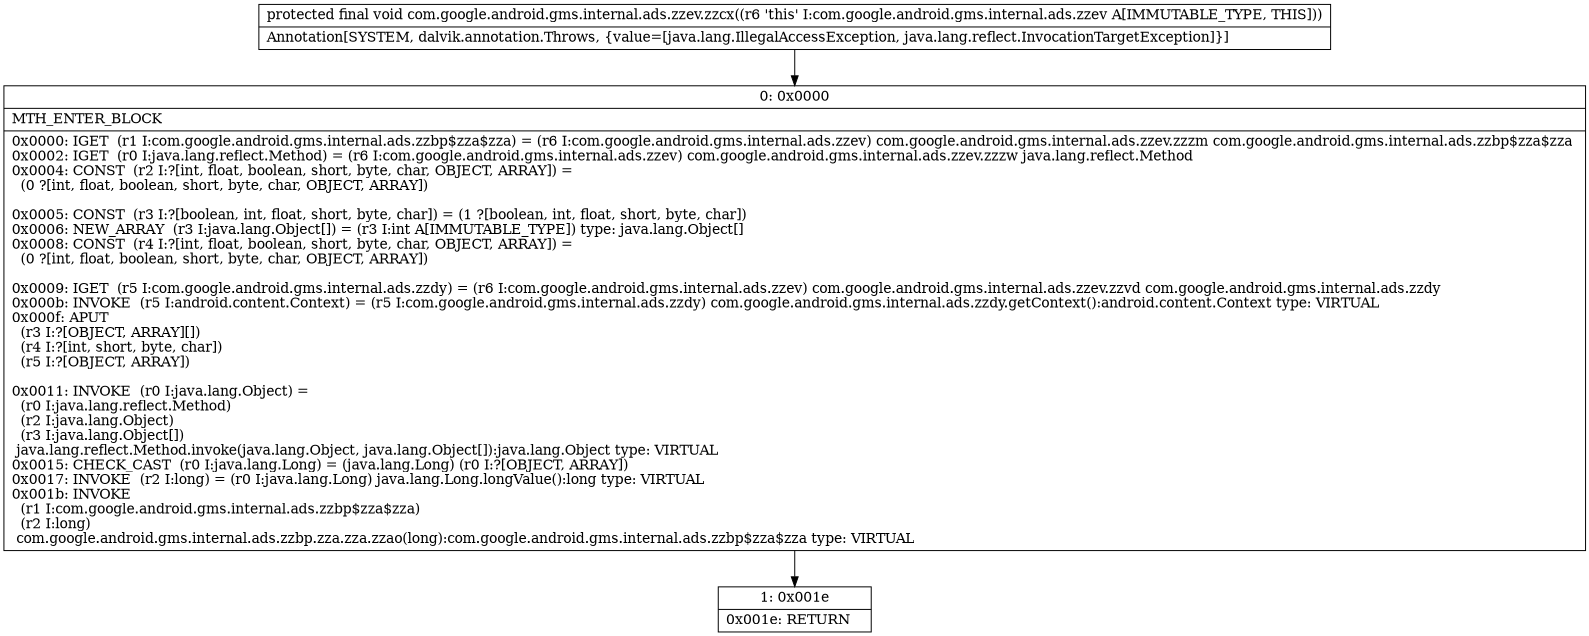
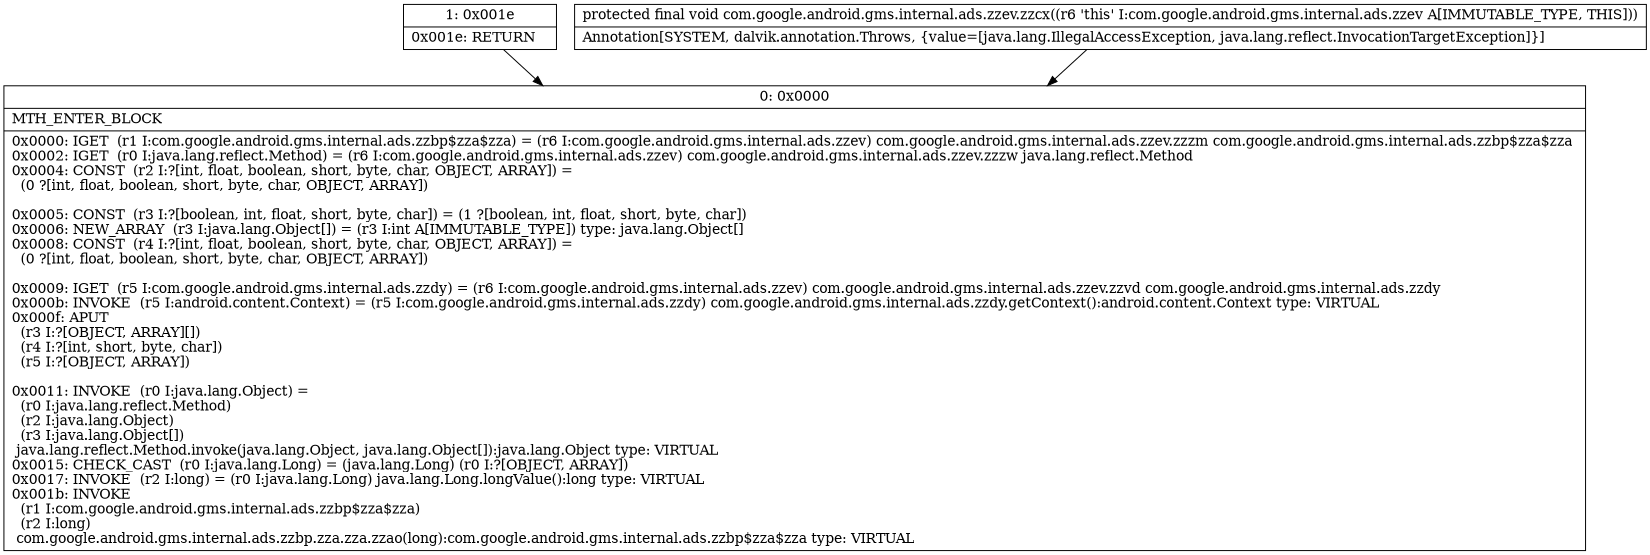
(795, 564) -> (520, 64)
